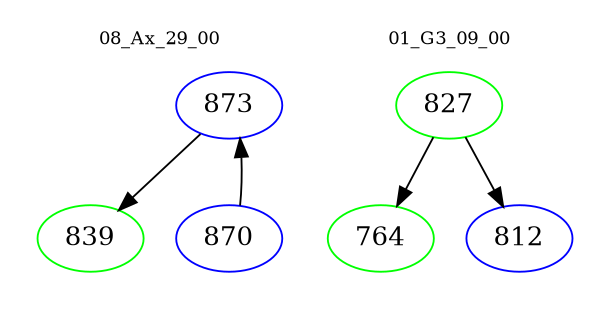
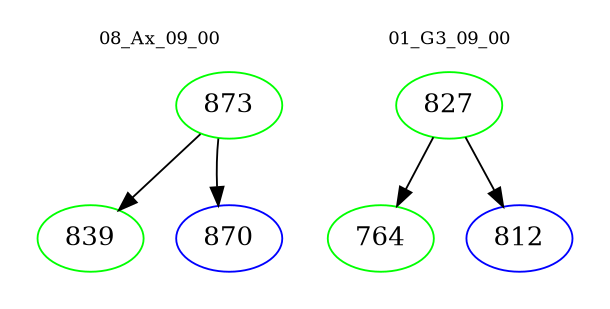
(160, 40) -> (160, 40)
(229, 105) -> (229, 105)
(242, 182) -> (217, 163)
